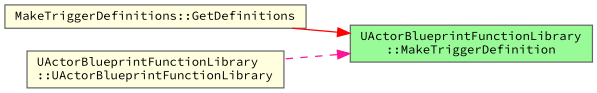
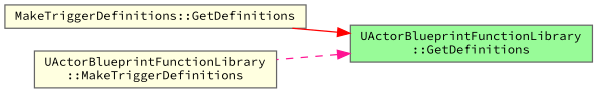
(471, 44) -> (471, 44)
(155, 69) -> (155, 69)
